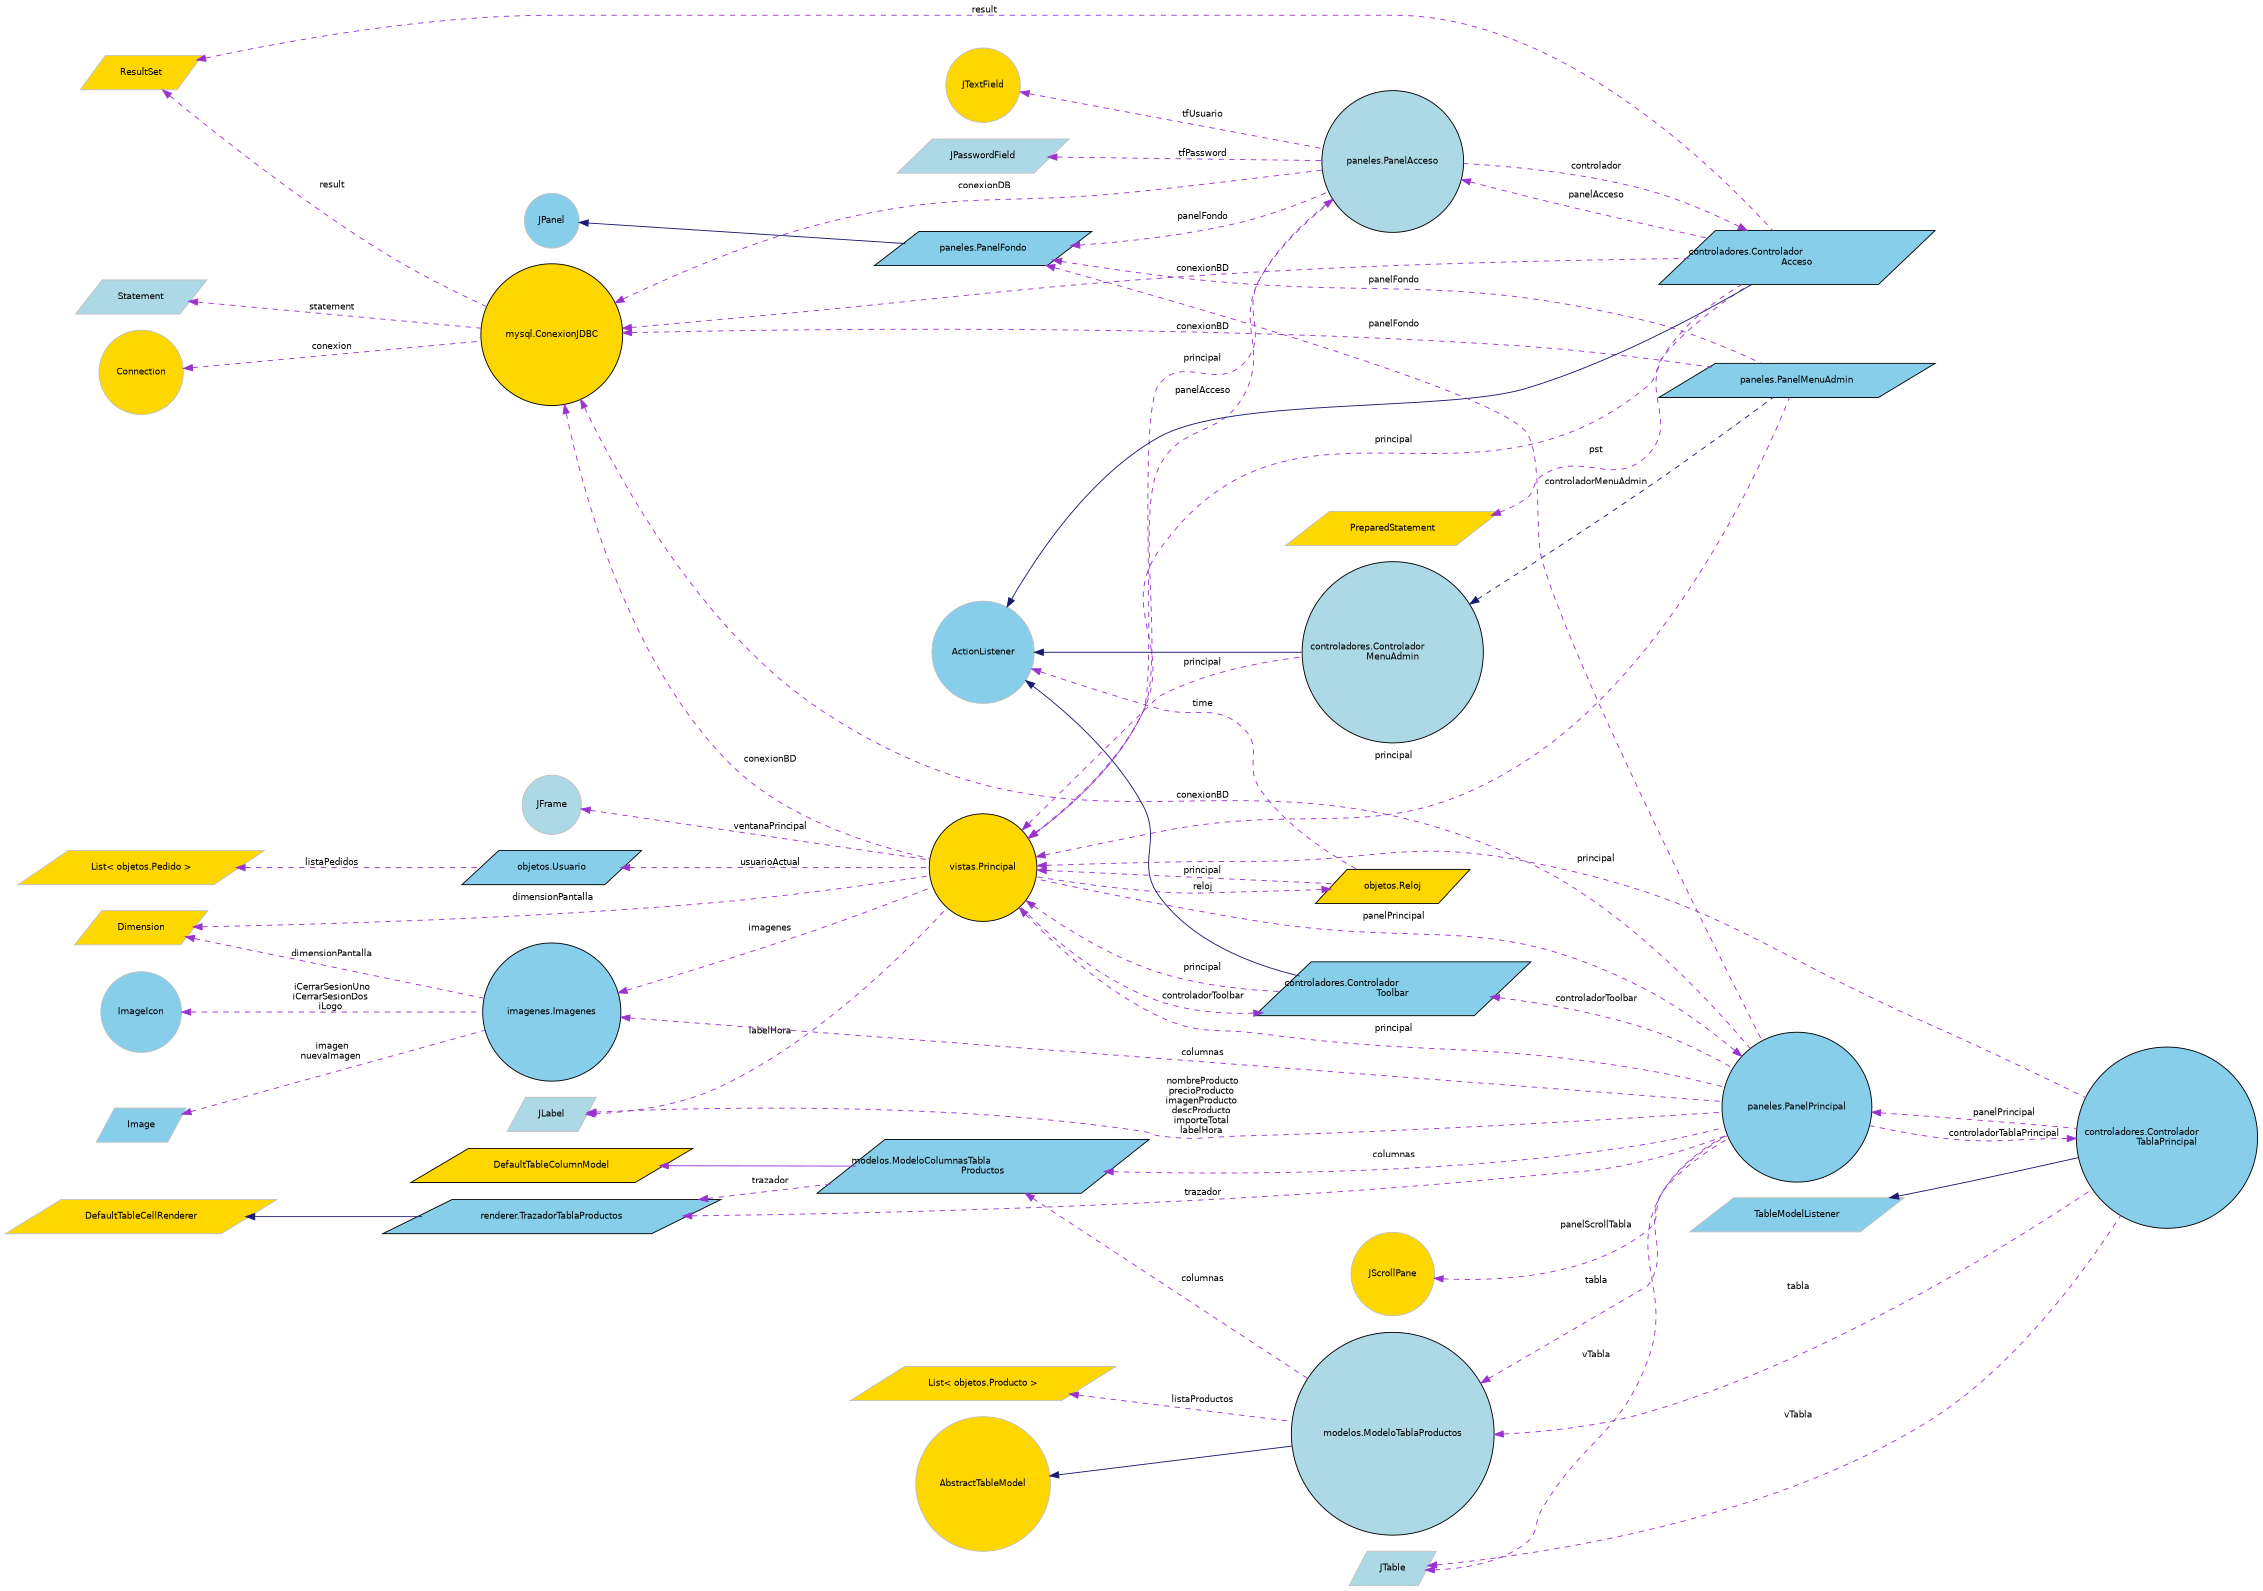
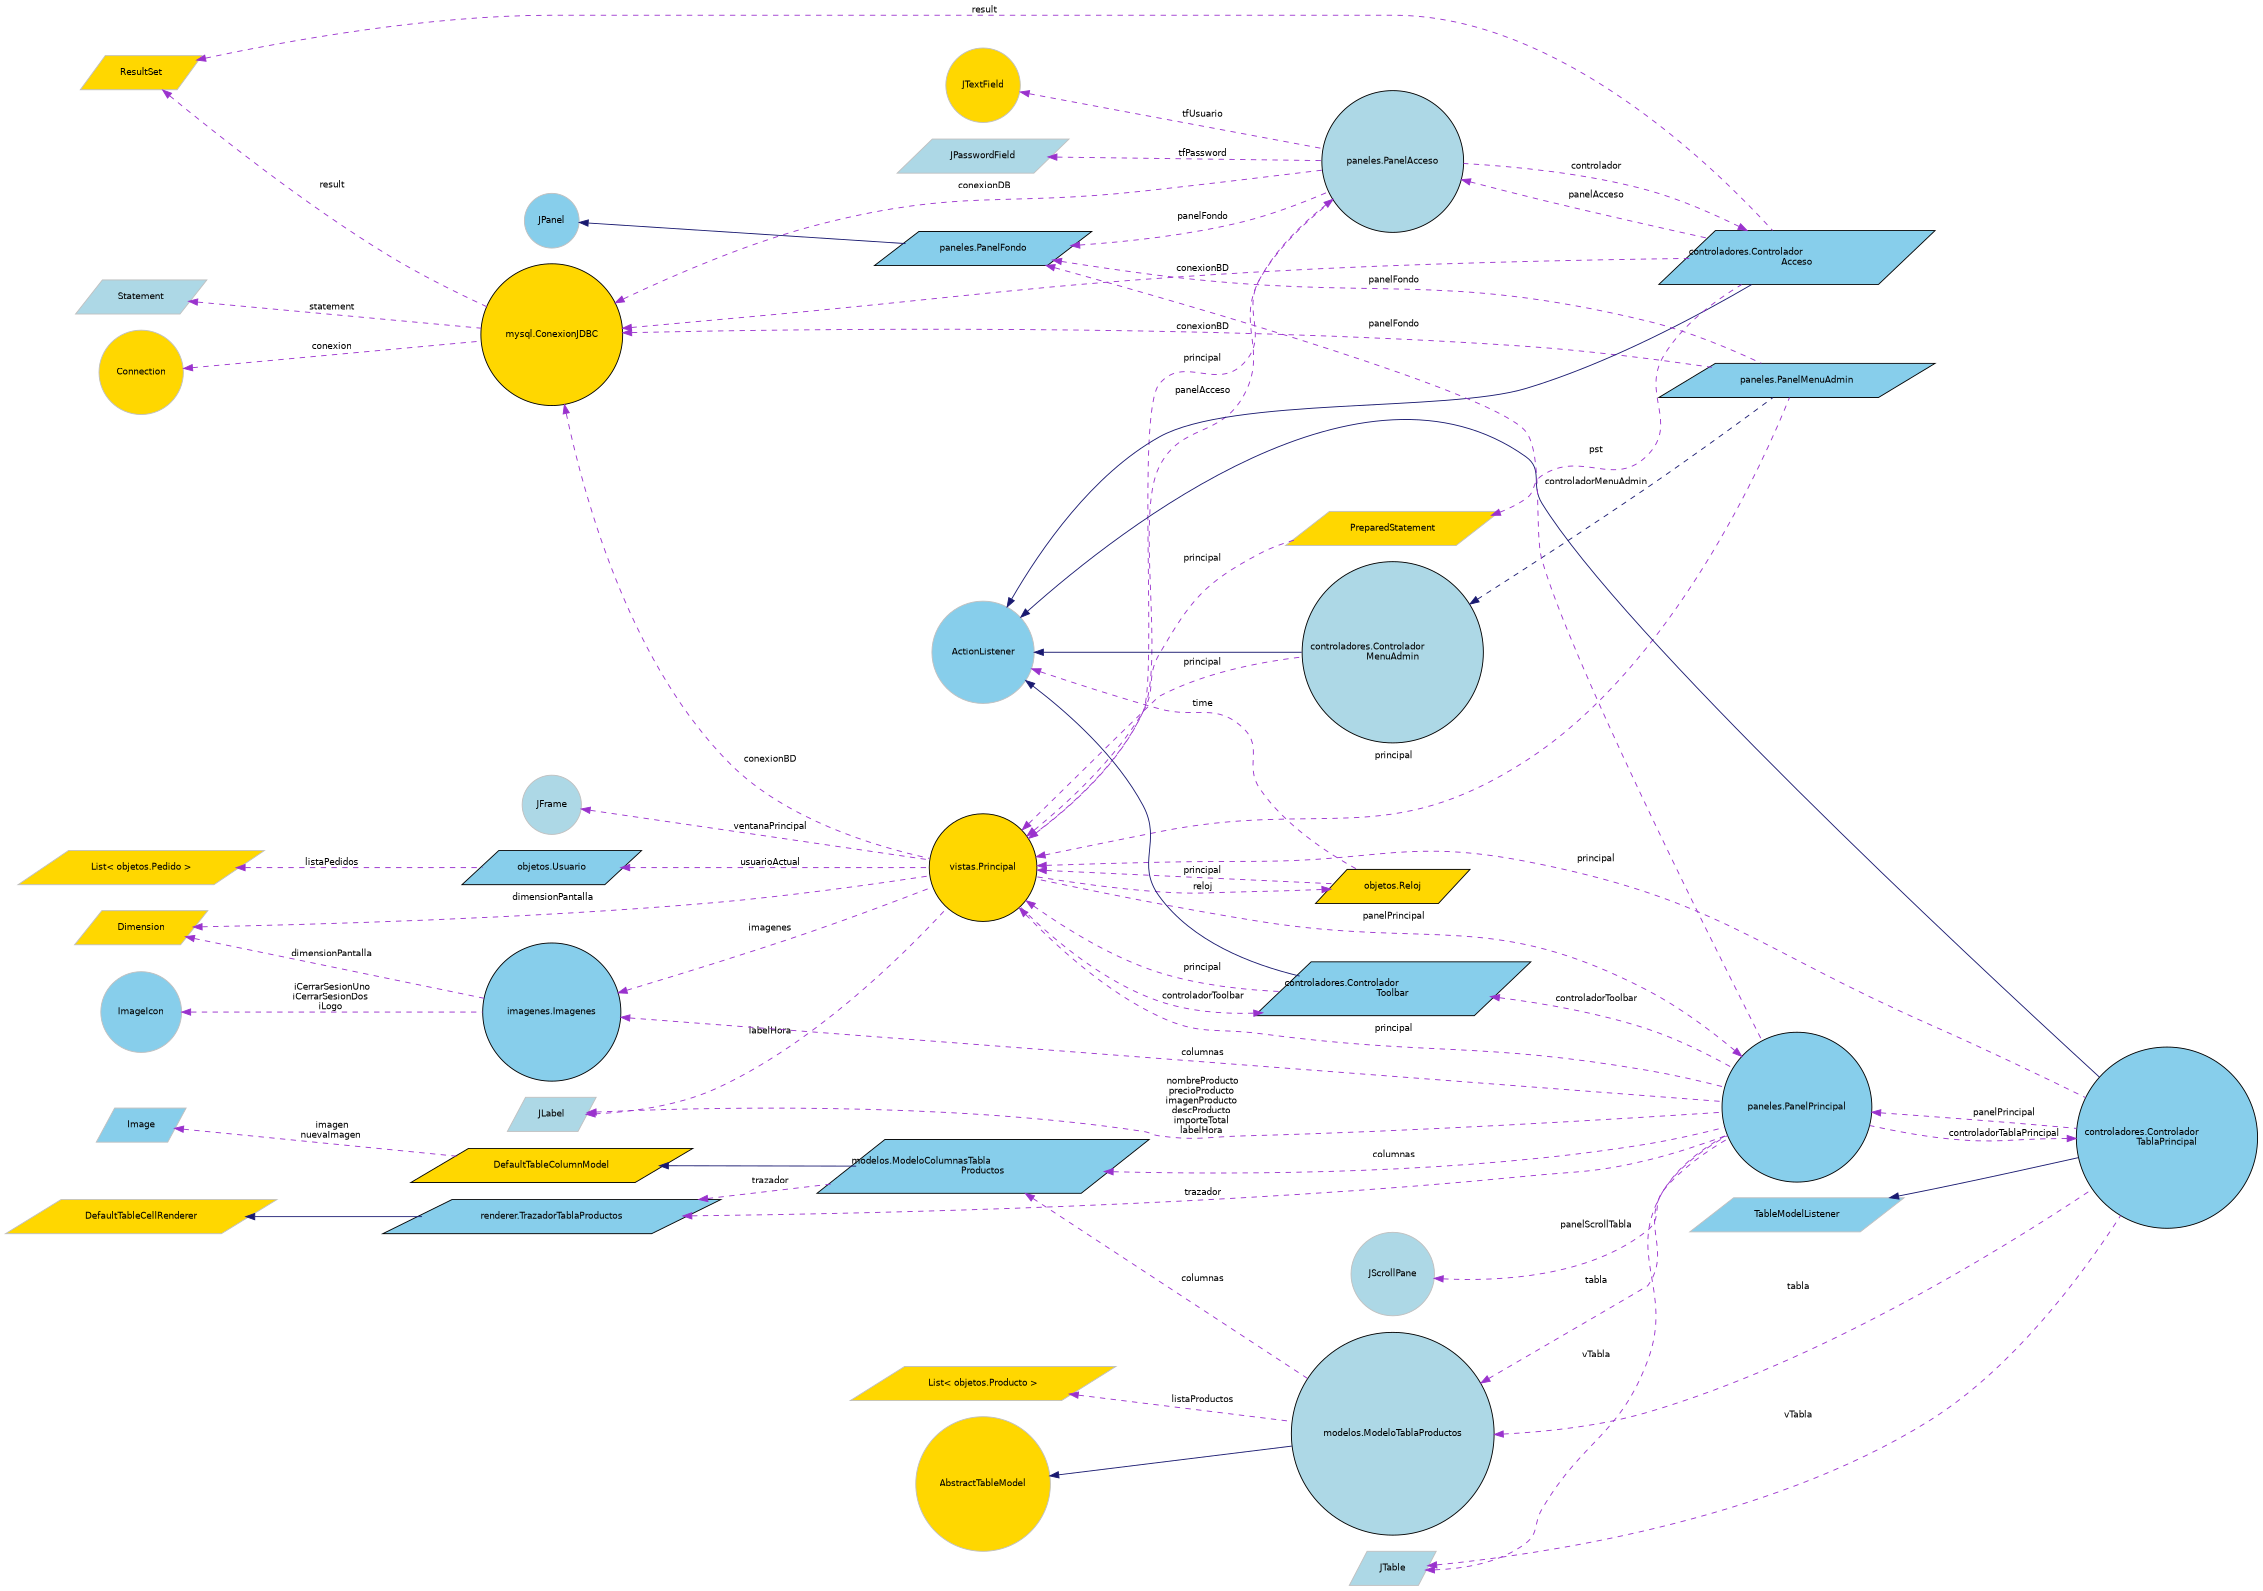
(1304, 459) -> (1165, 644)
none -> (1600, 579)
(1122, 801) -> none
(338, 1071) -> (321, 1143)
(762, 1166) -> (762, 1166)
(1393, 1274) -> (1393, 1274)
